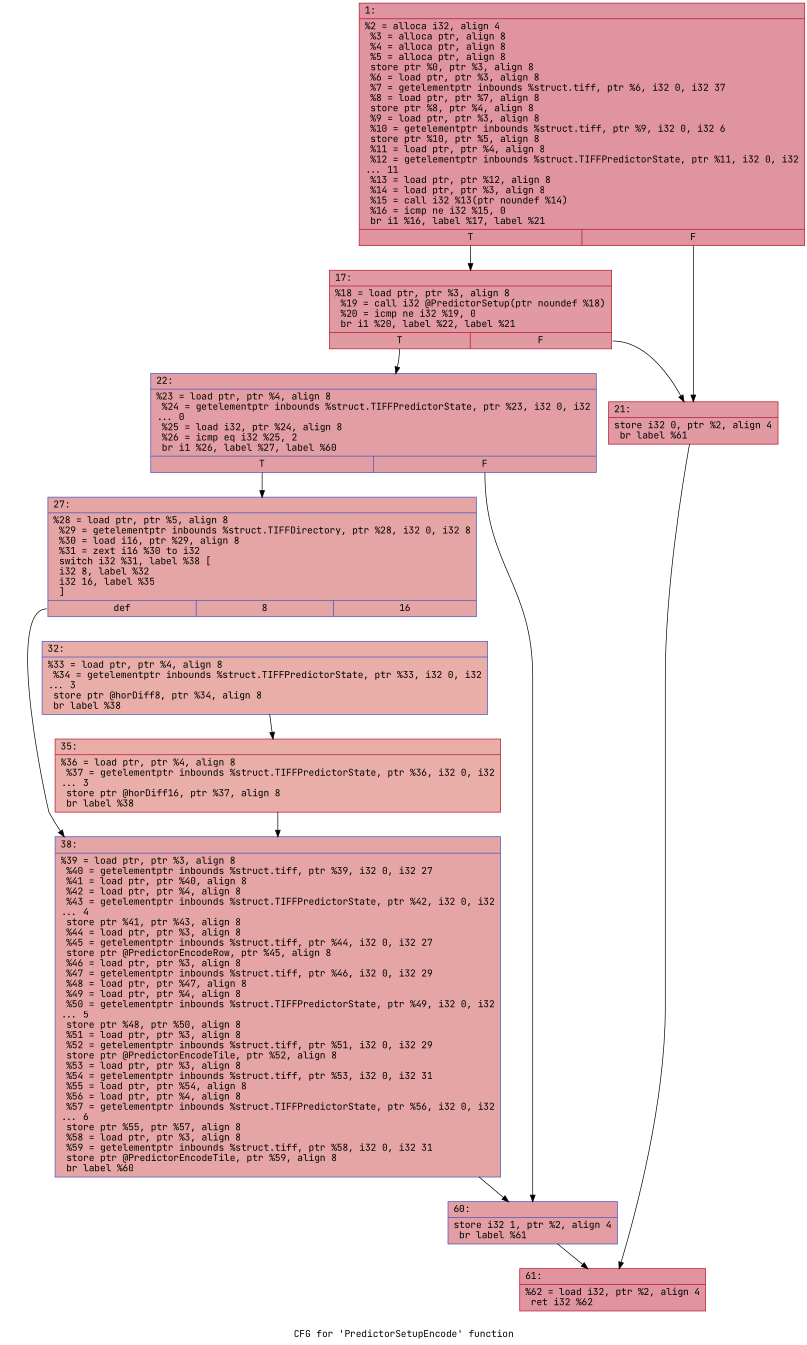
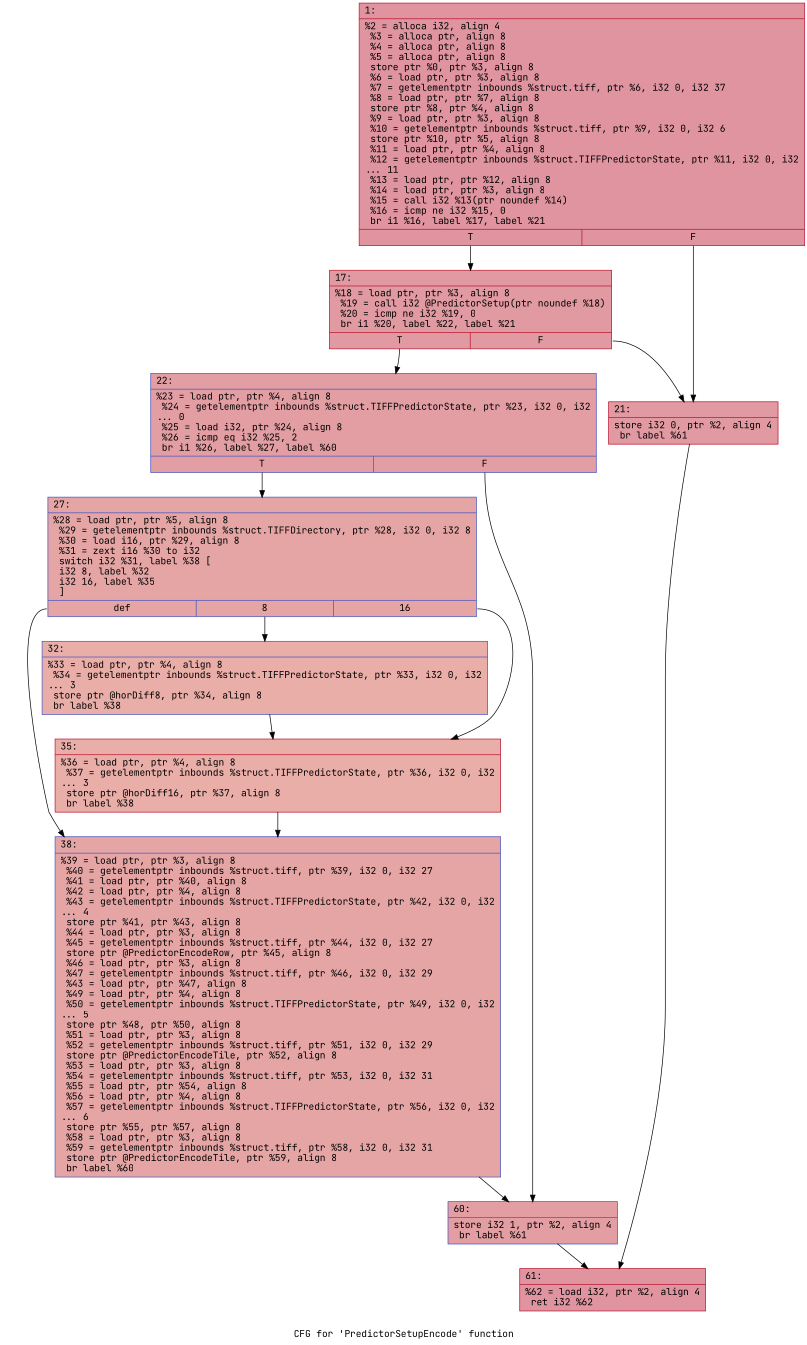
none -> (265, 626)
none -> (510, 675)
(154, 984) -> (154, 984)
